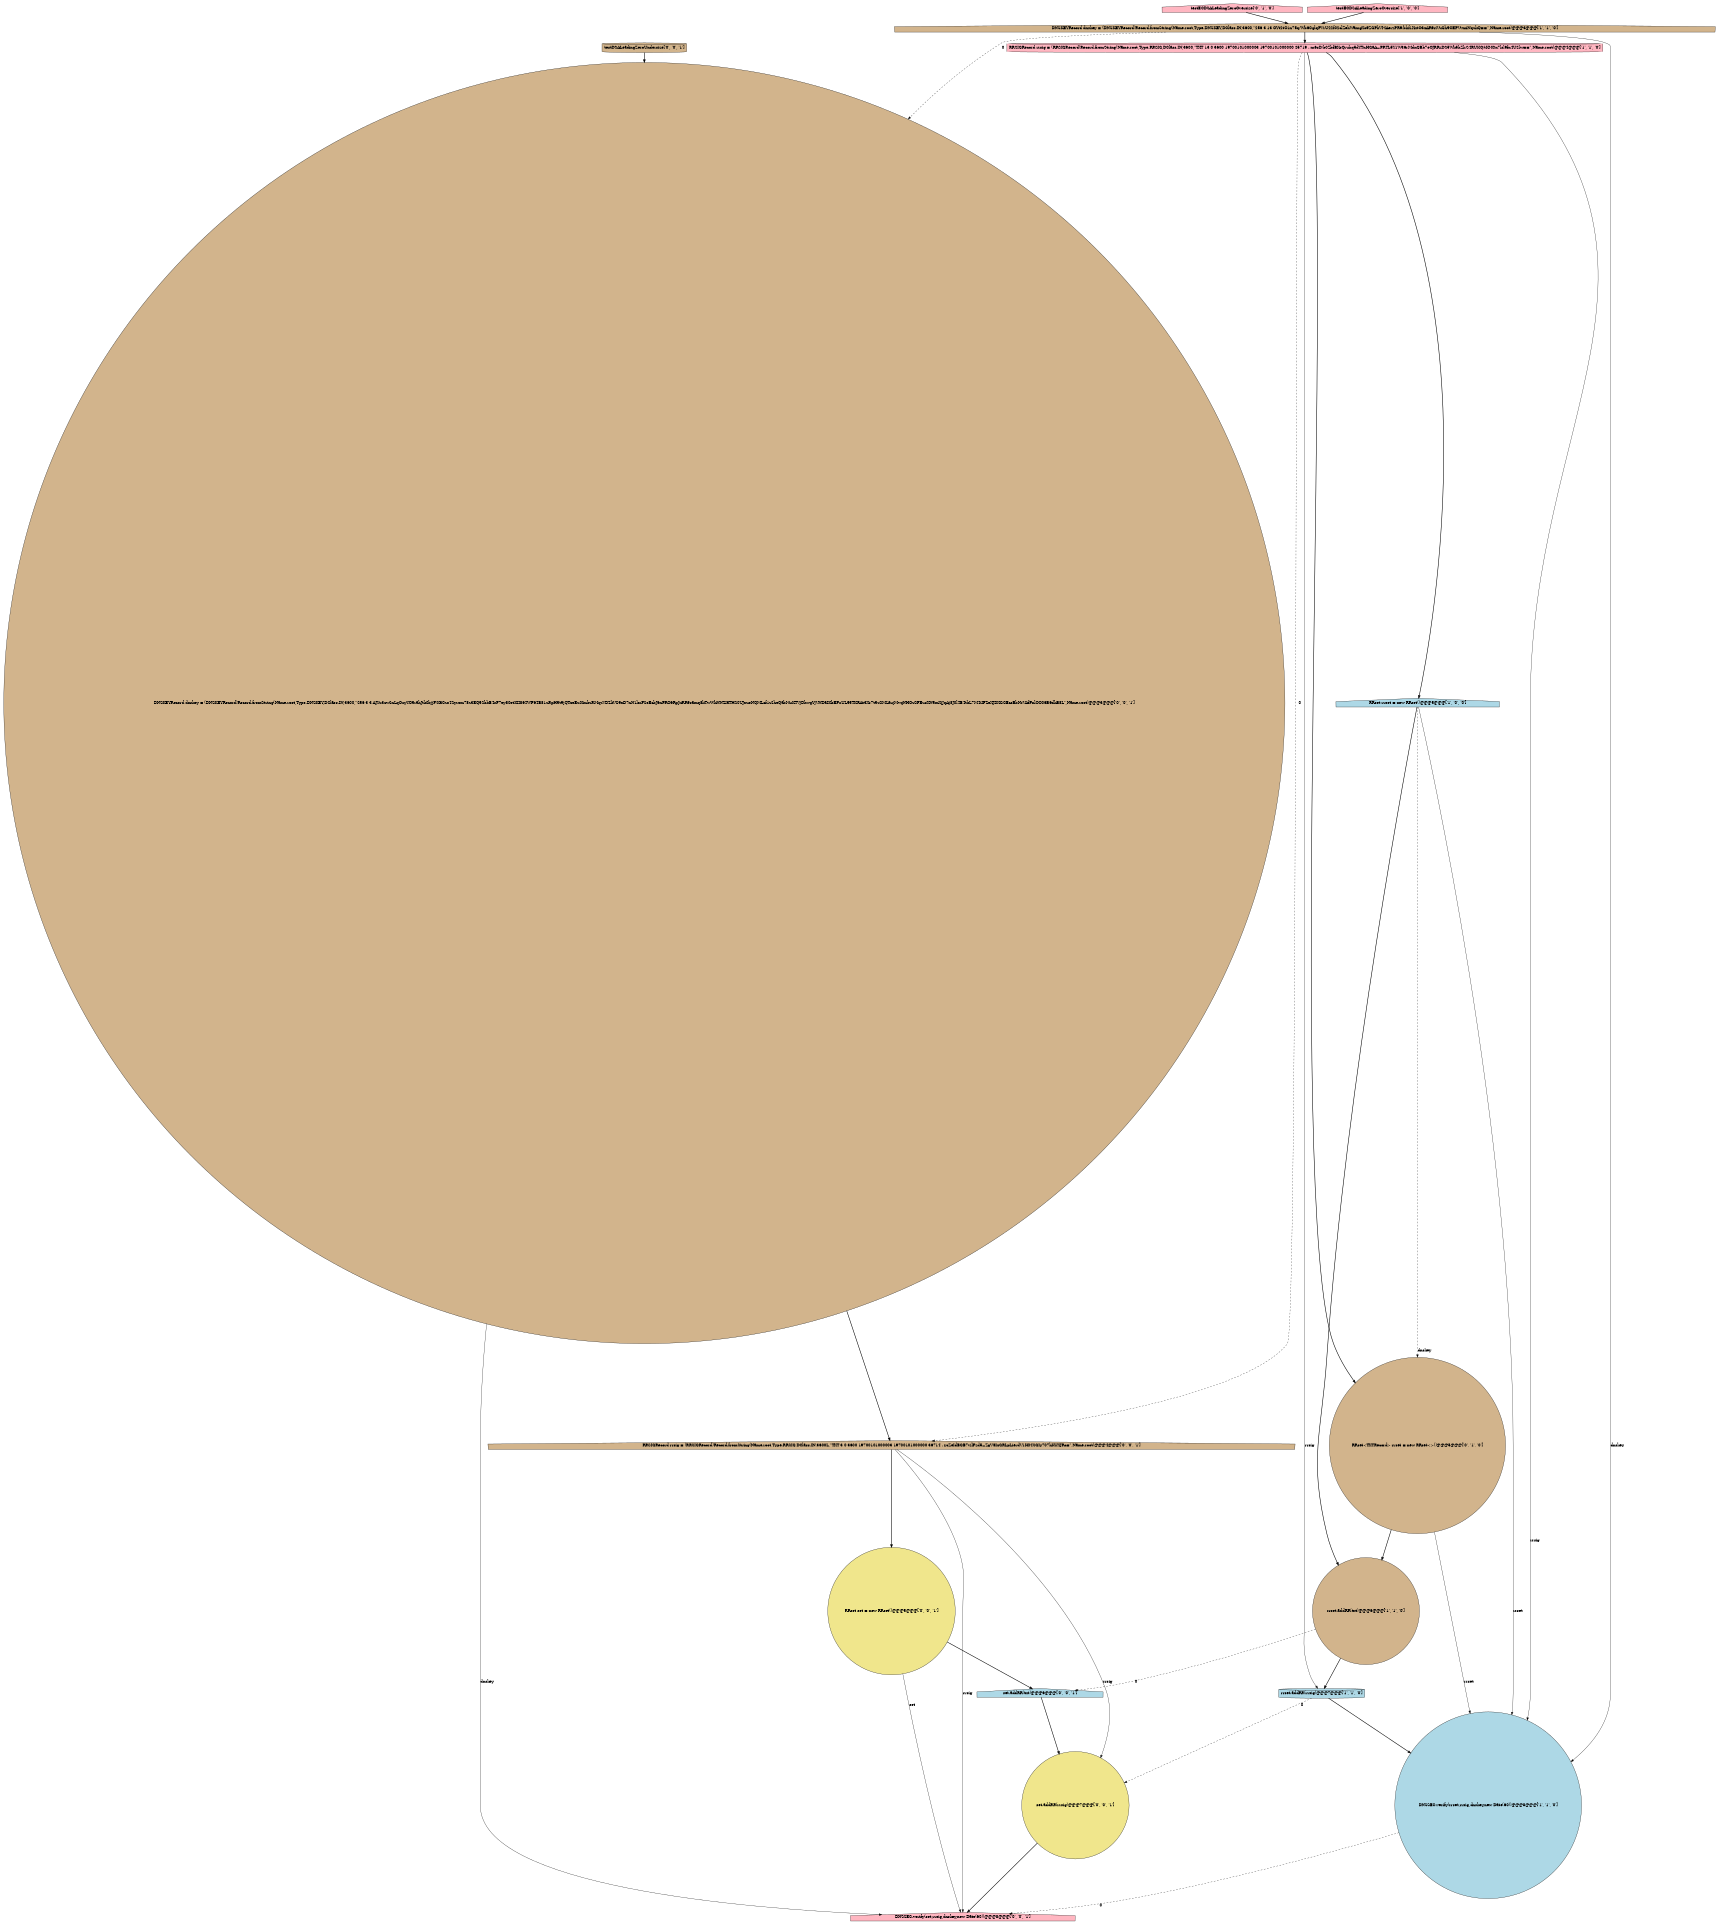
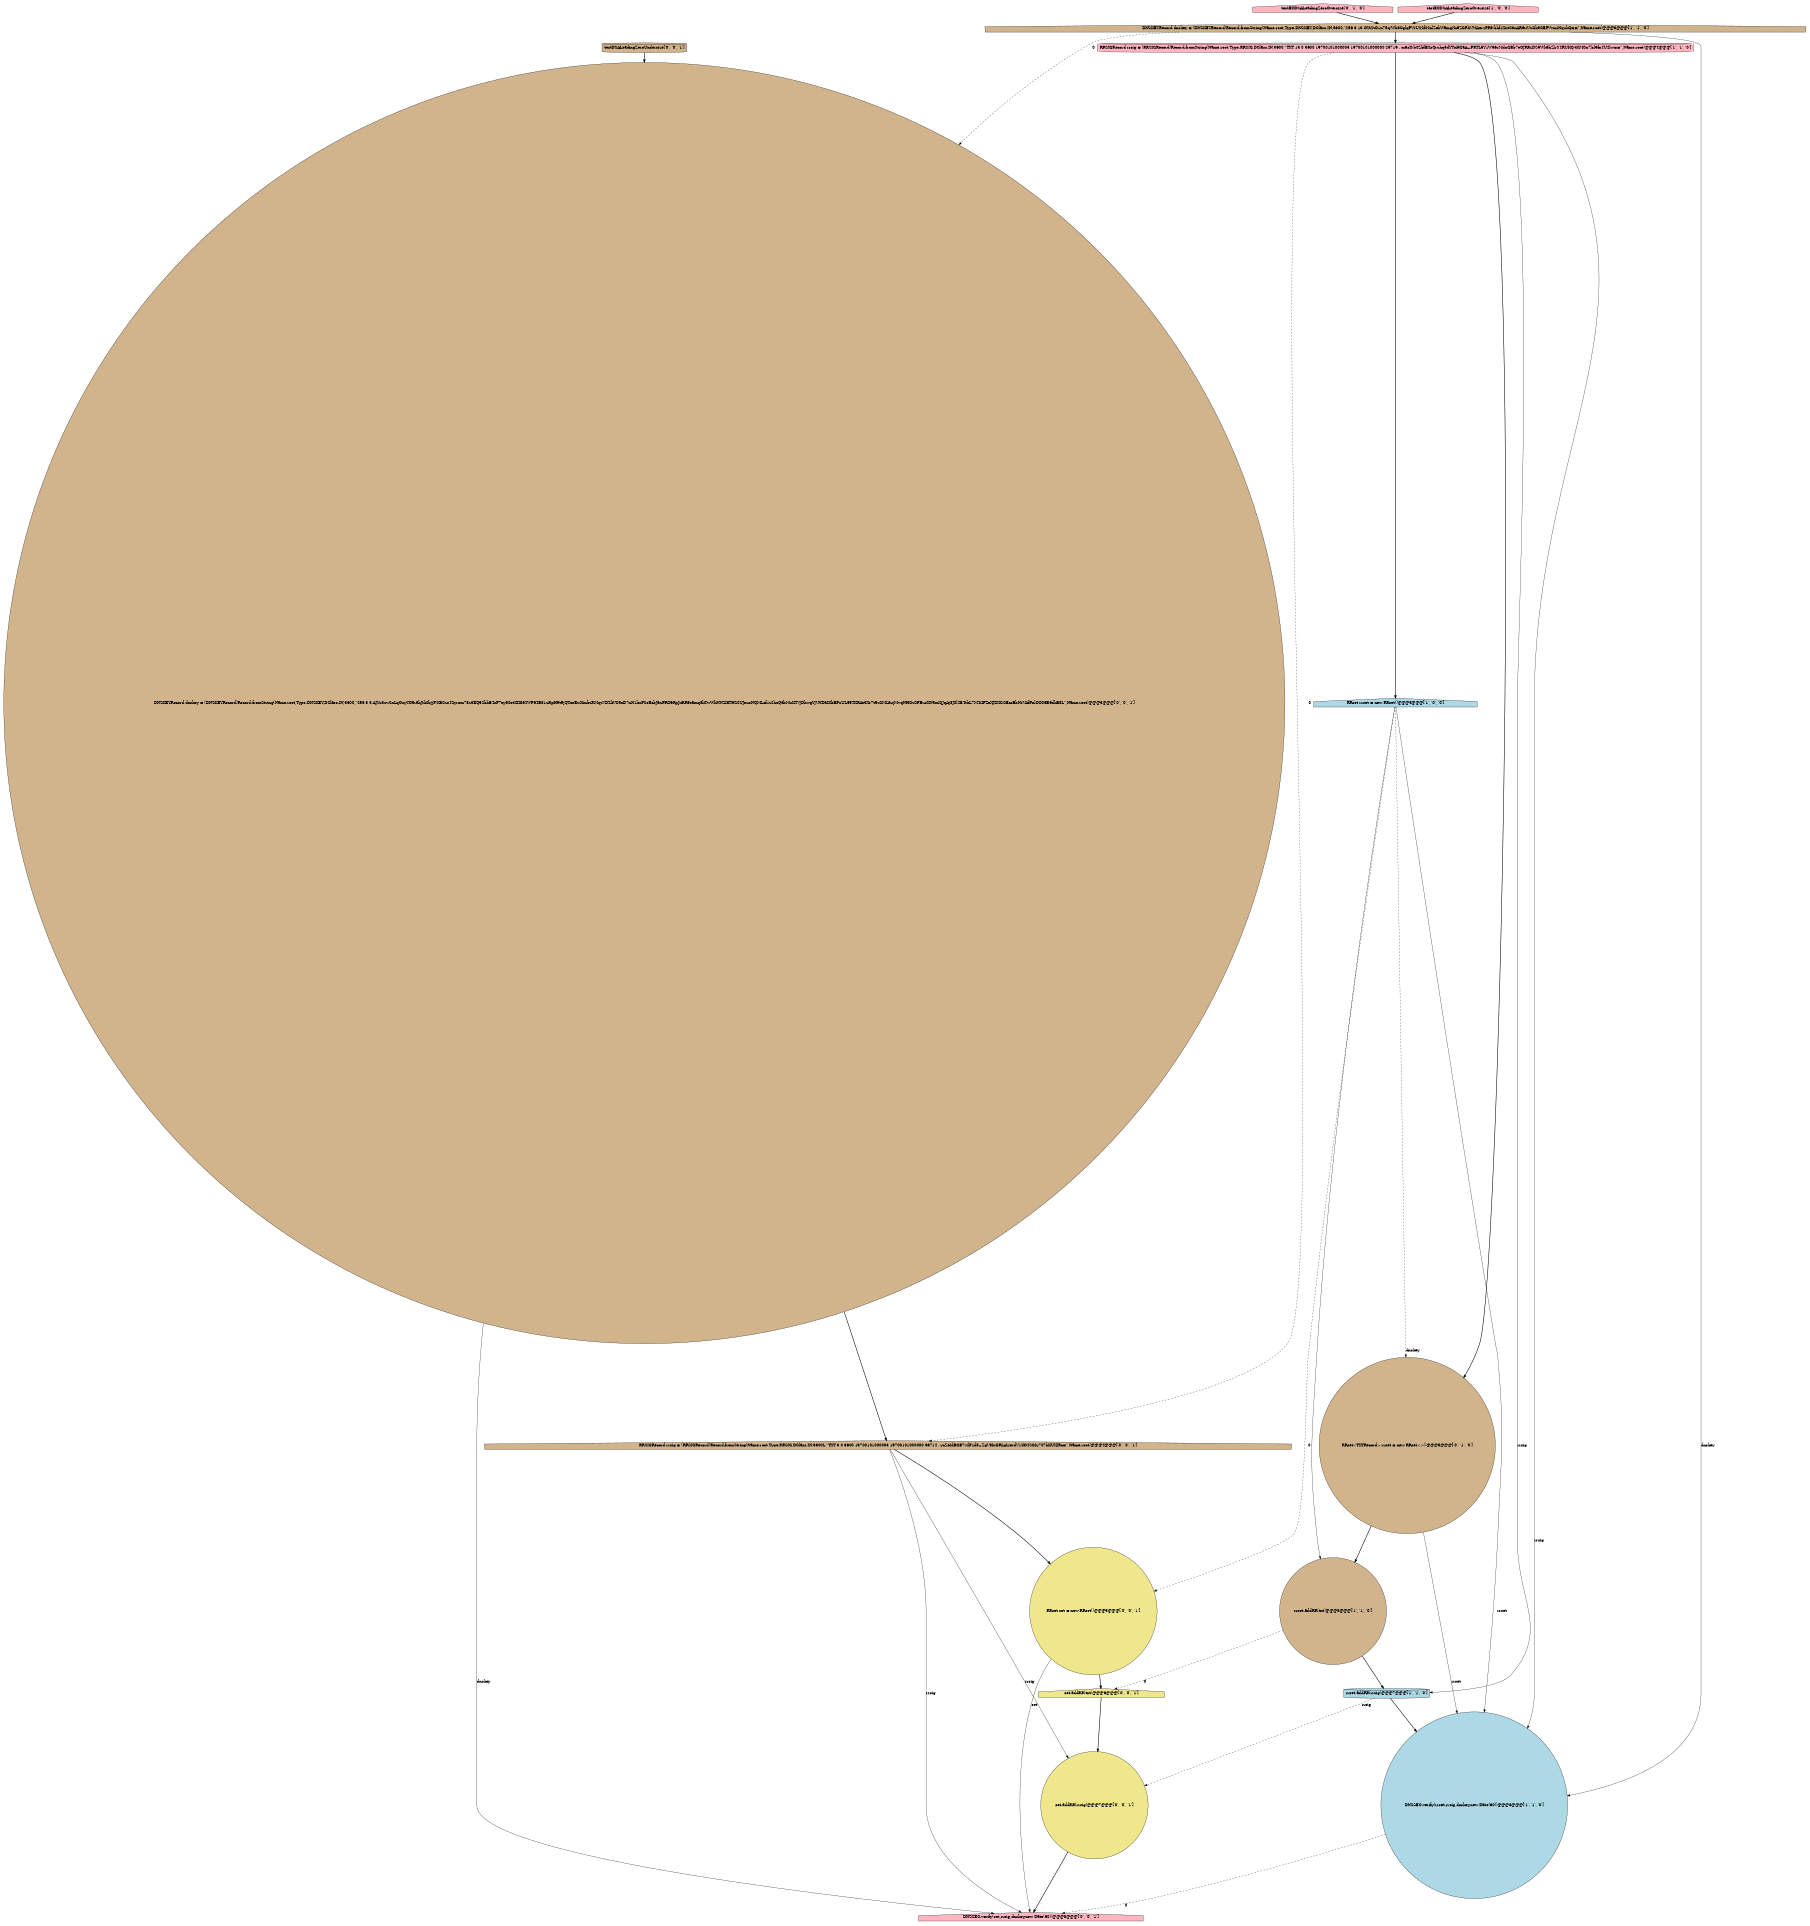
(1349, 1134) -> (1334, 1152)
none -> (1327, 1194)
(1040, 1693) -> (1101, 1693)
(1302, 1705) -> (1366, 1705)
